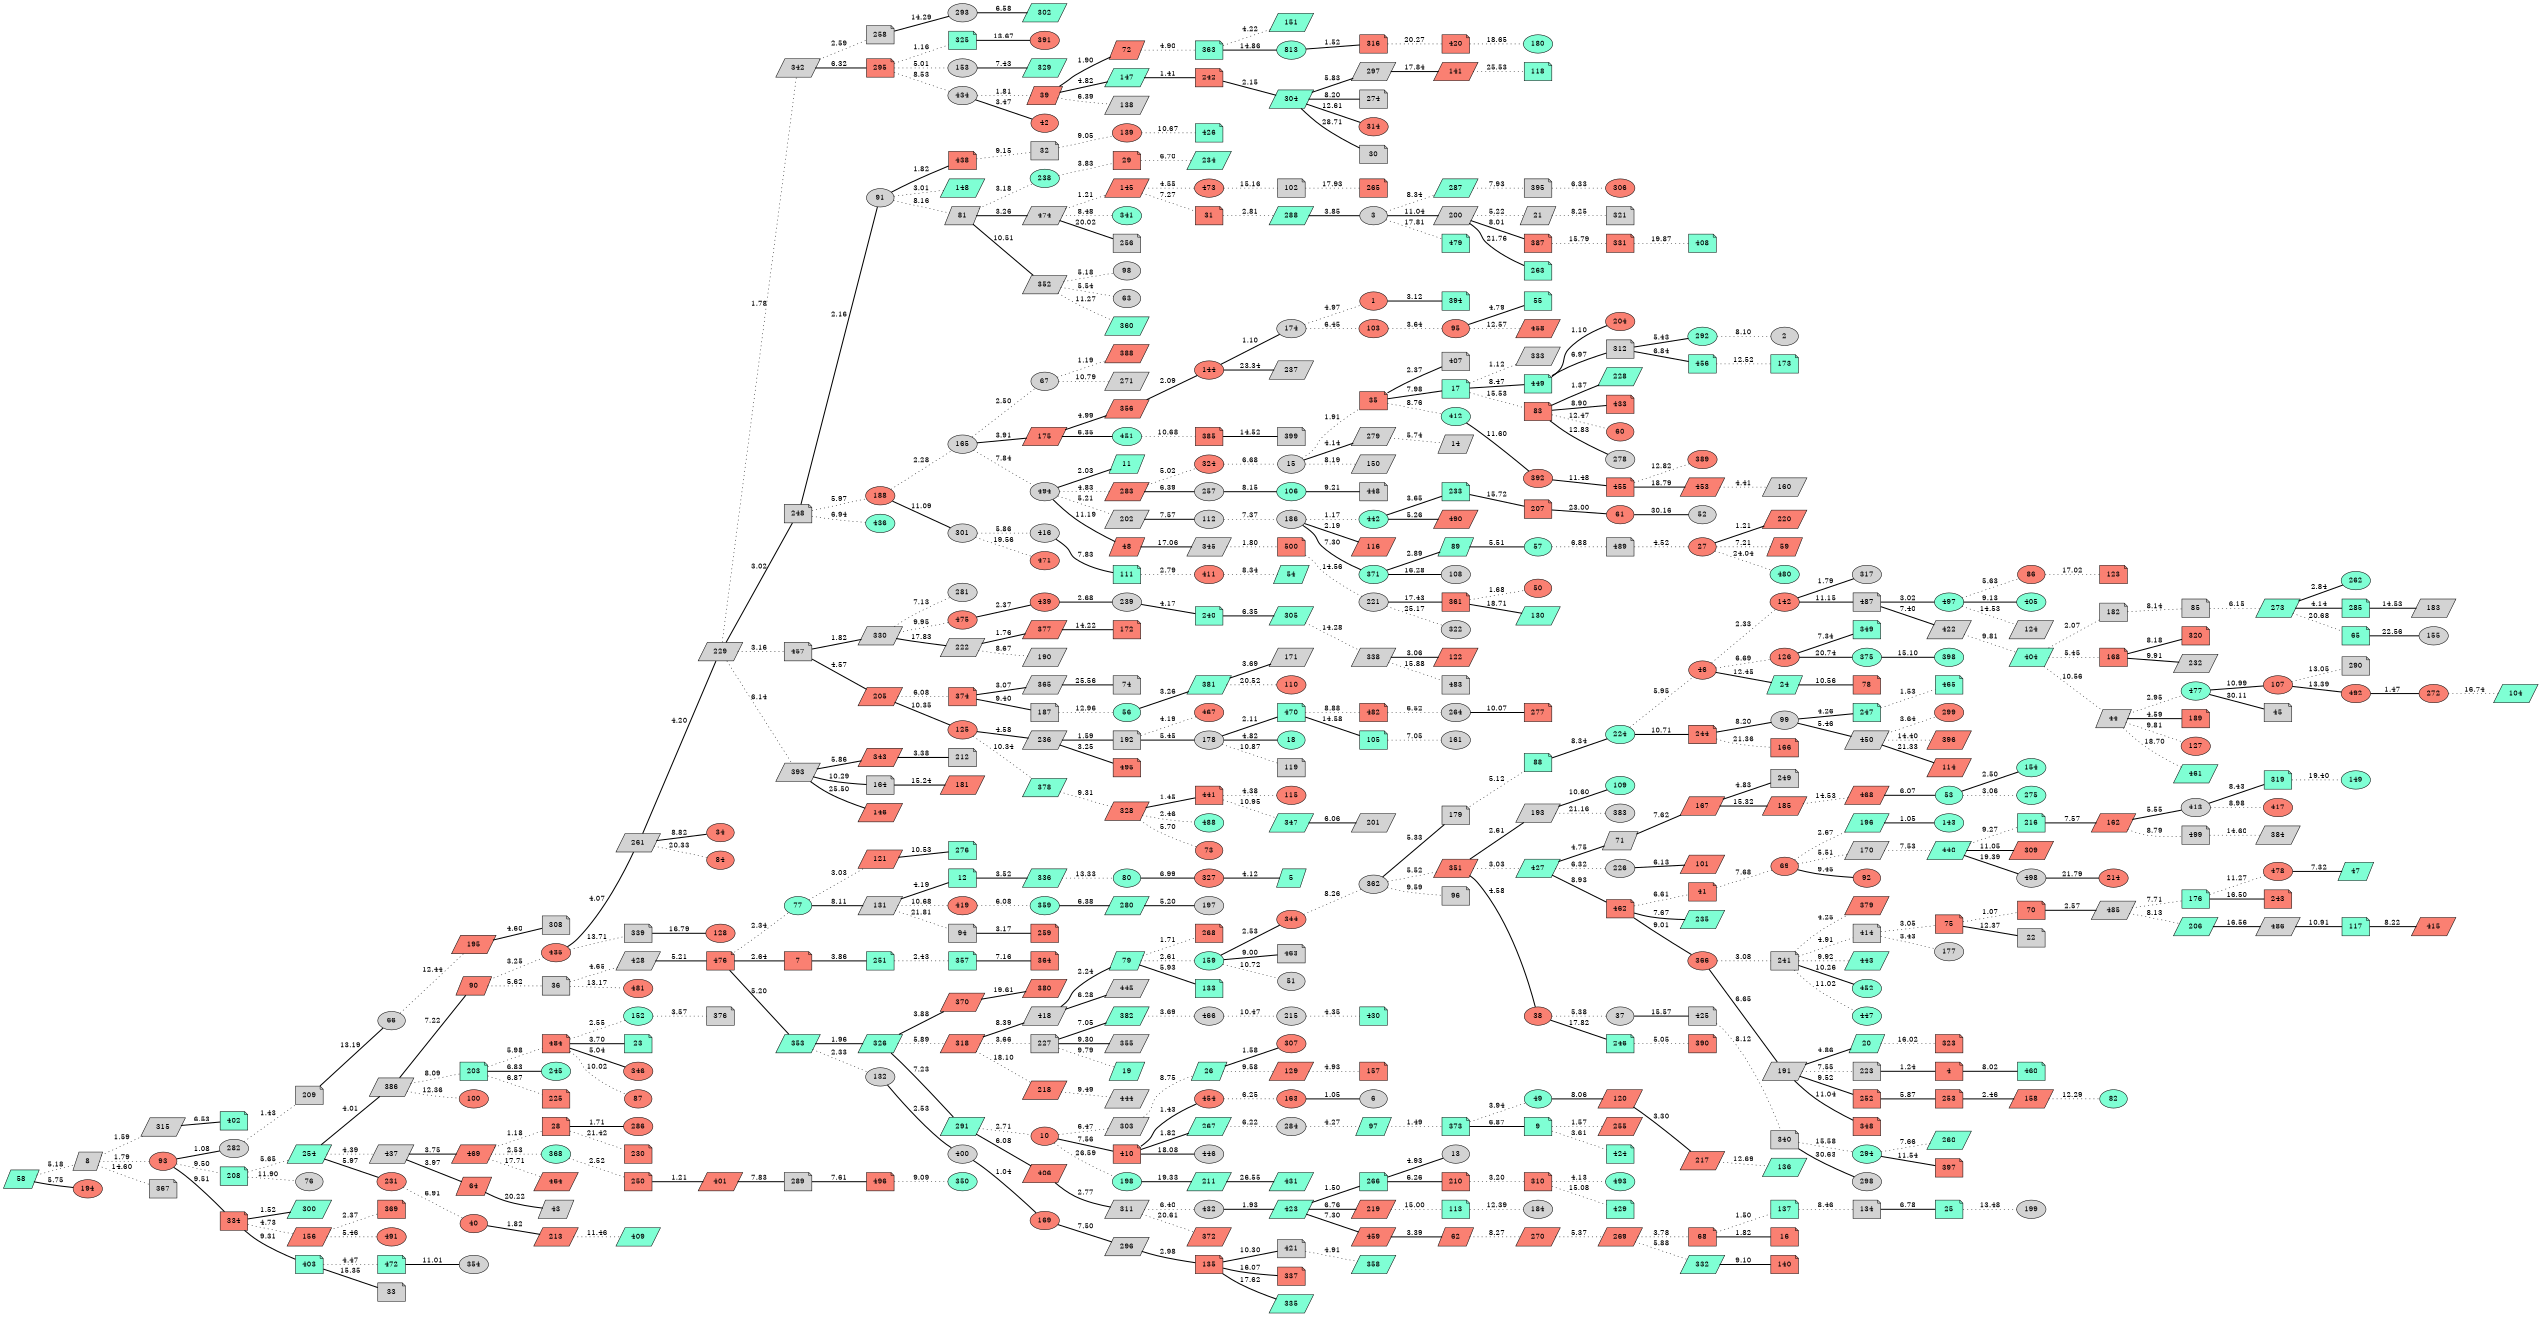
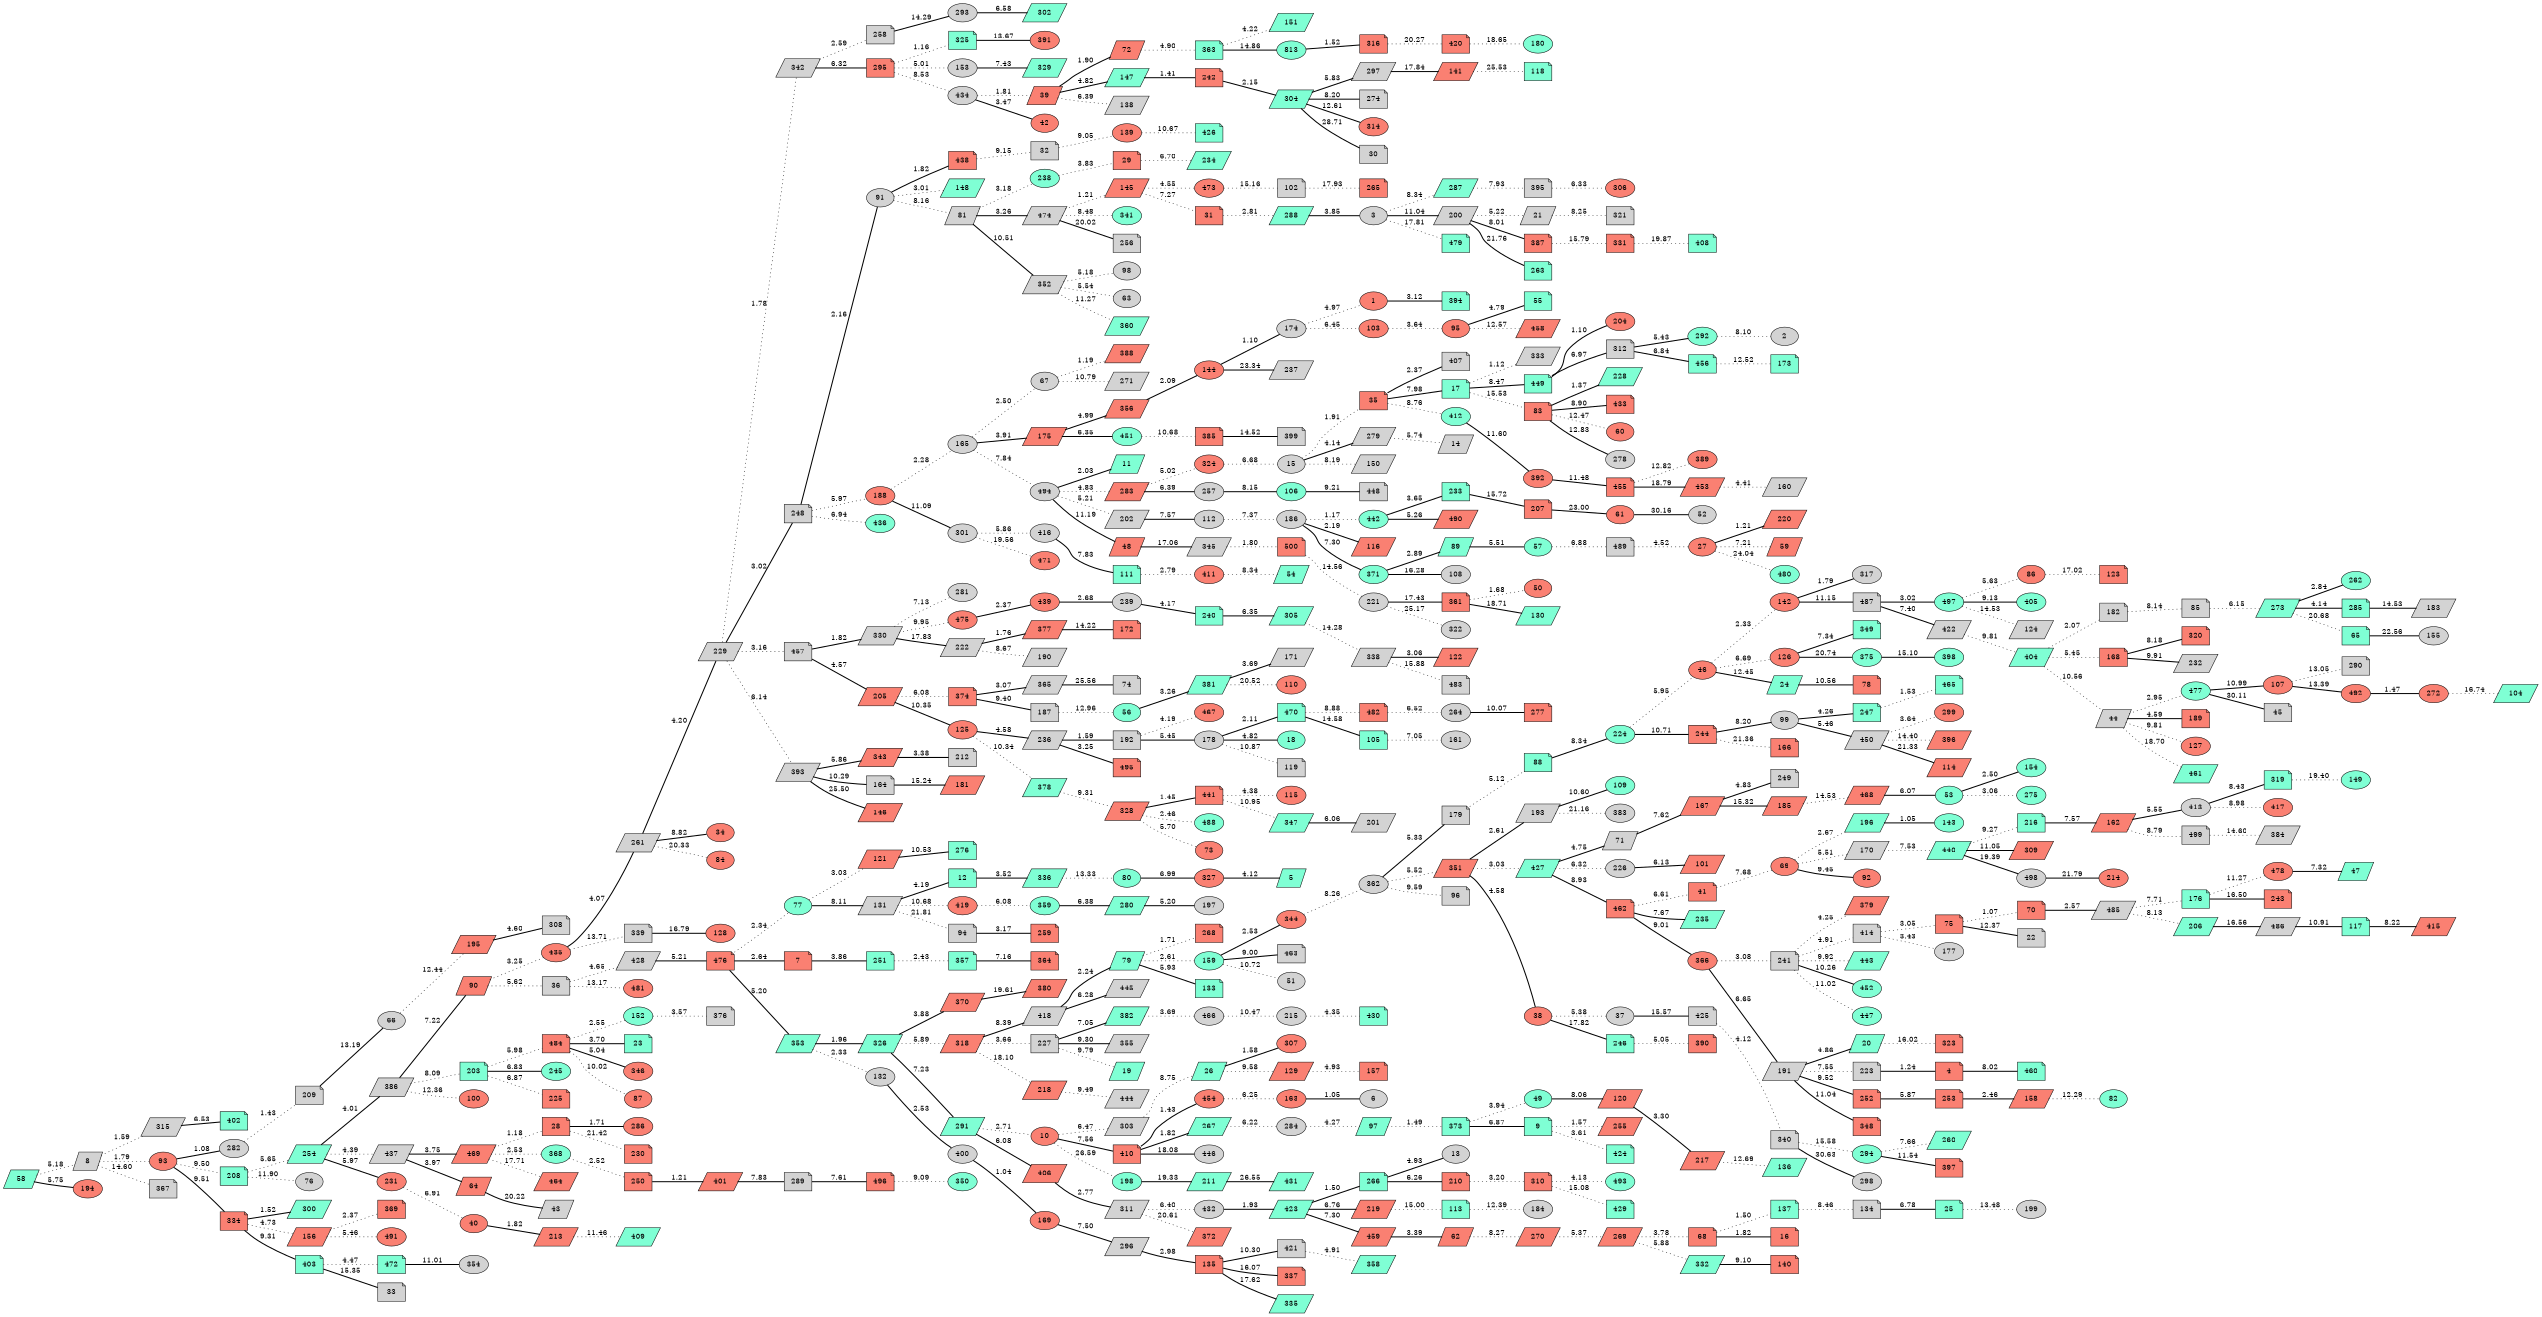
(1744, 1039) -> (1744, 1039)
